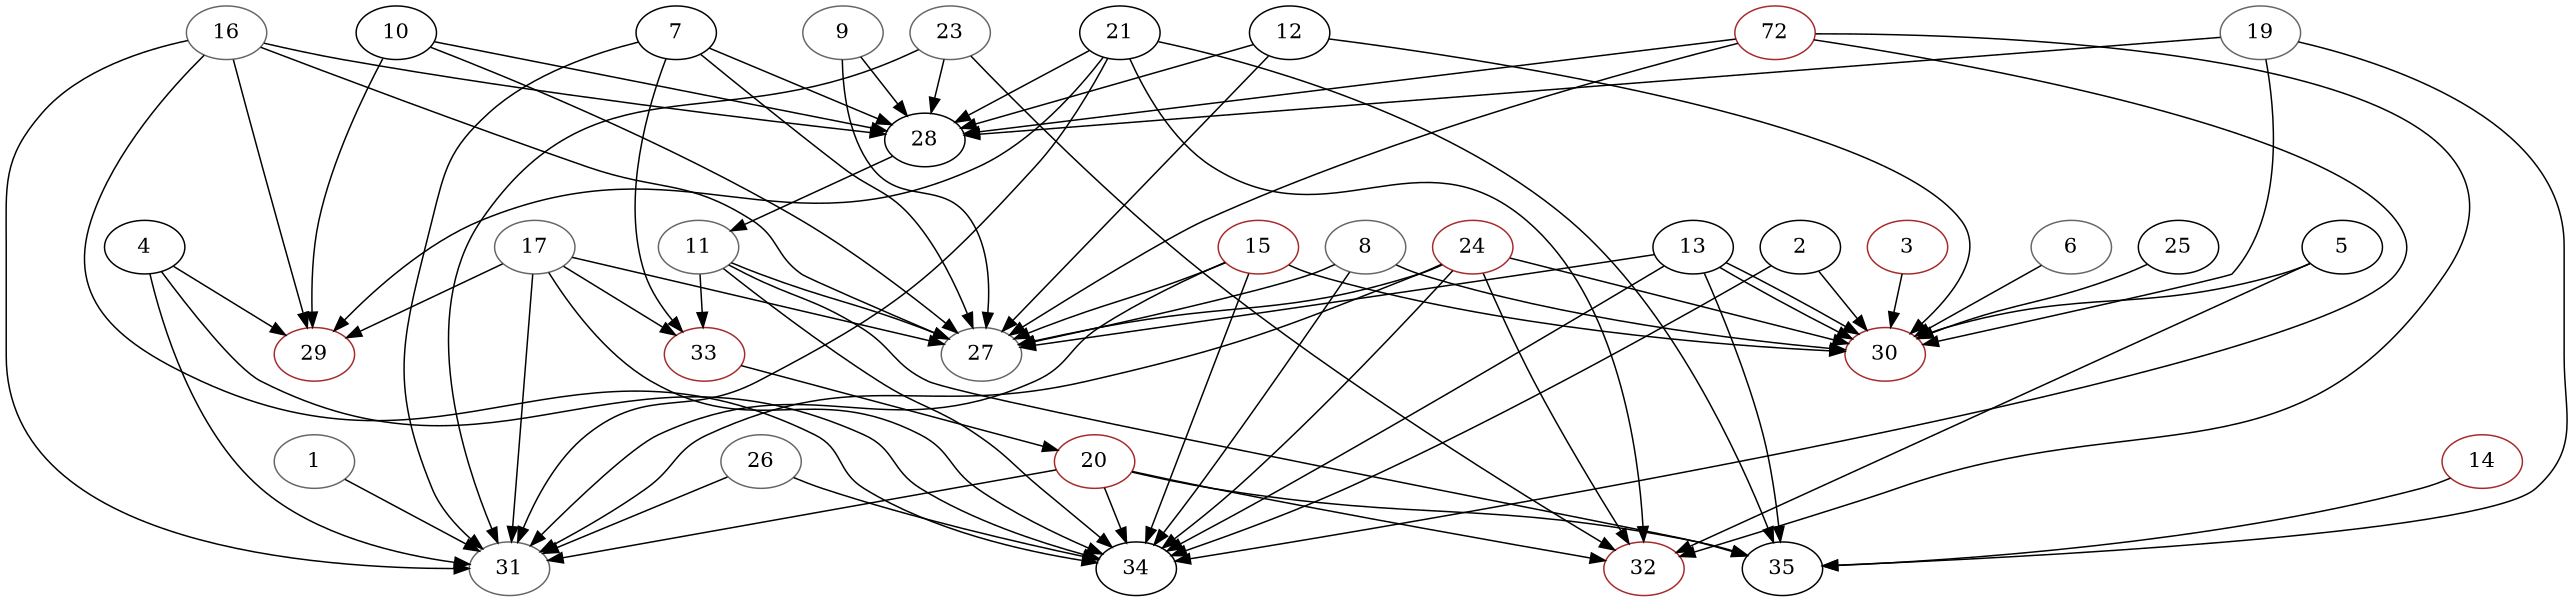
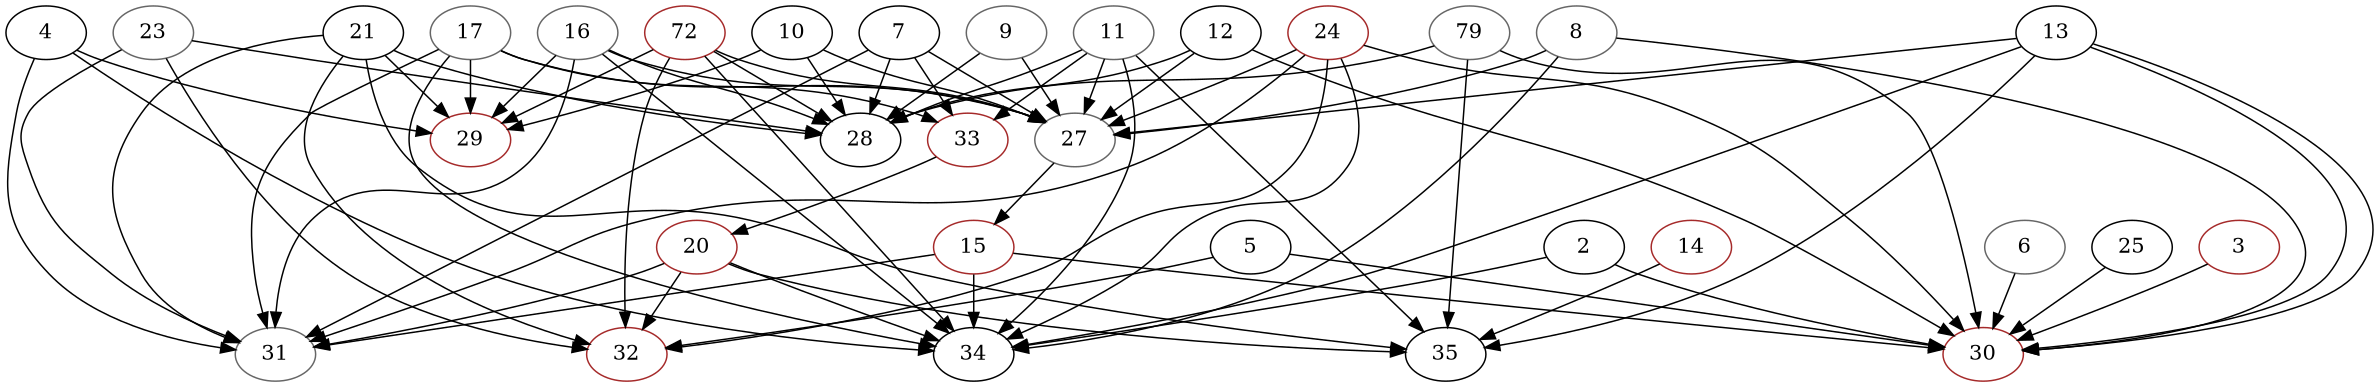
(2260, 33) -> (1470, 33)
none -> (581, 85)
(819, 190) -> (999, 82)
(1127, 298) -> (1034, 183)
(314, 462) -> none
(761, 462) -> none
